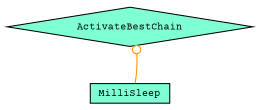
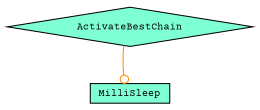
(137, 69) -> (123, 60)
